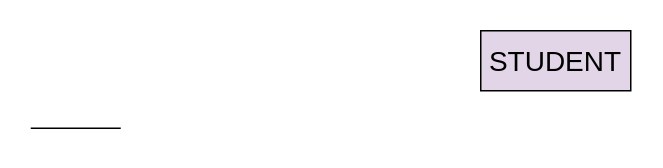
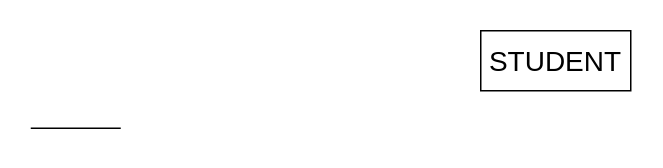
(556, 61) -> (556, 61)
